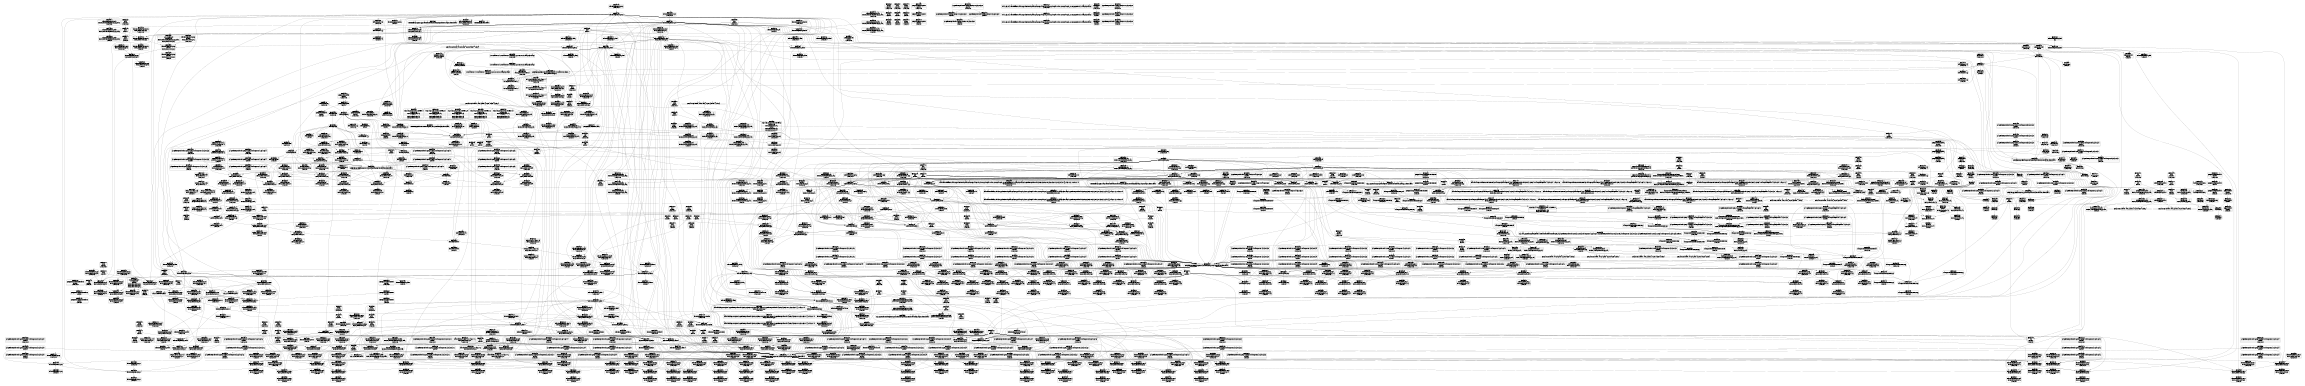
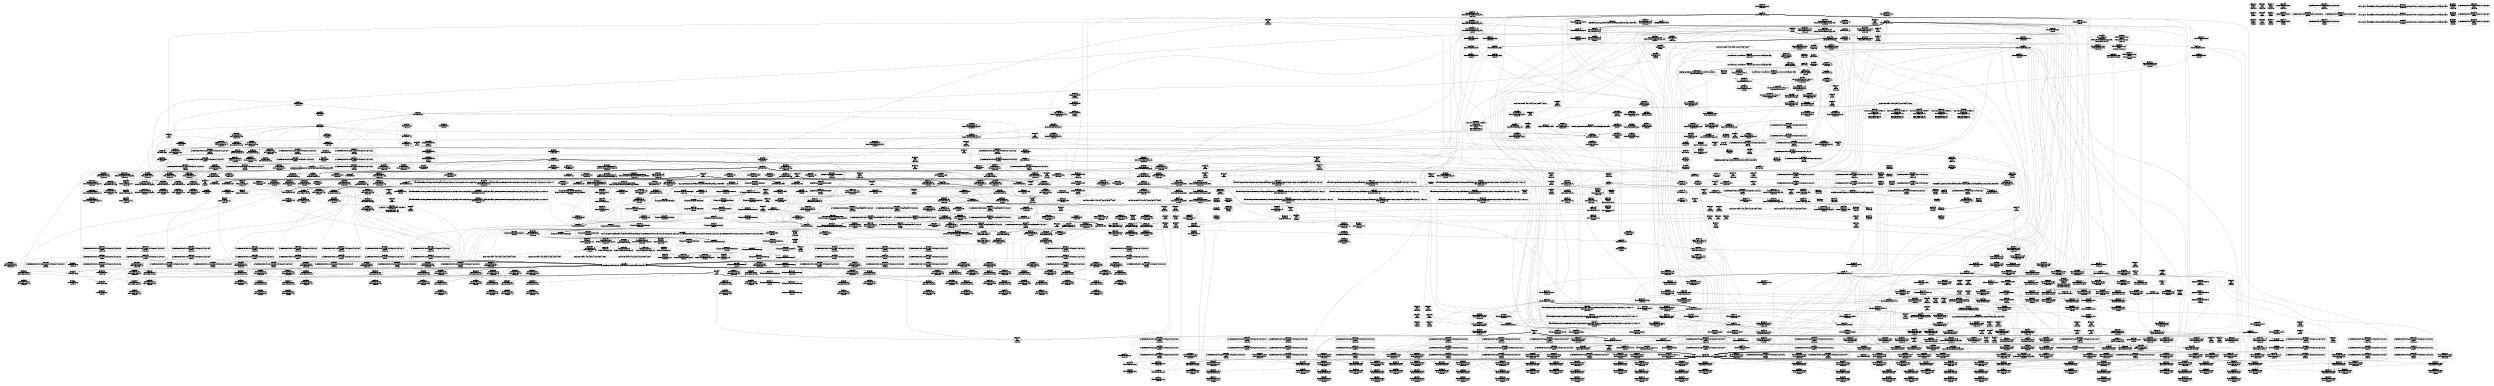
(365, 127) -> (444, 127)
(465, 340) -> none
